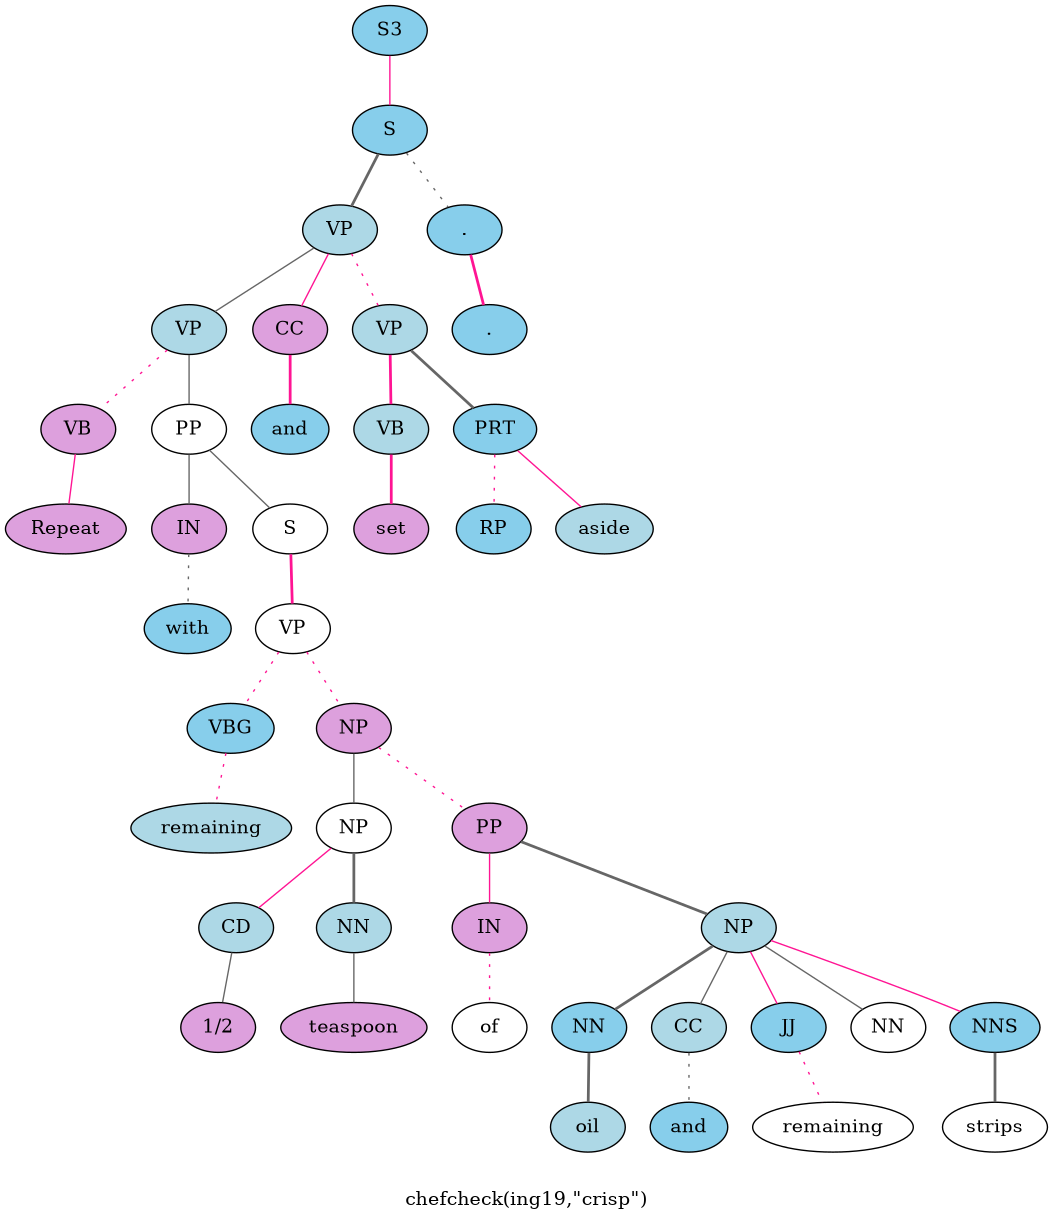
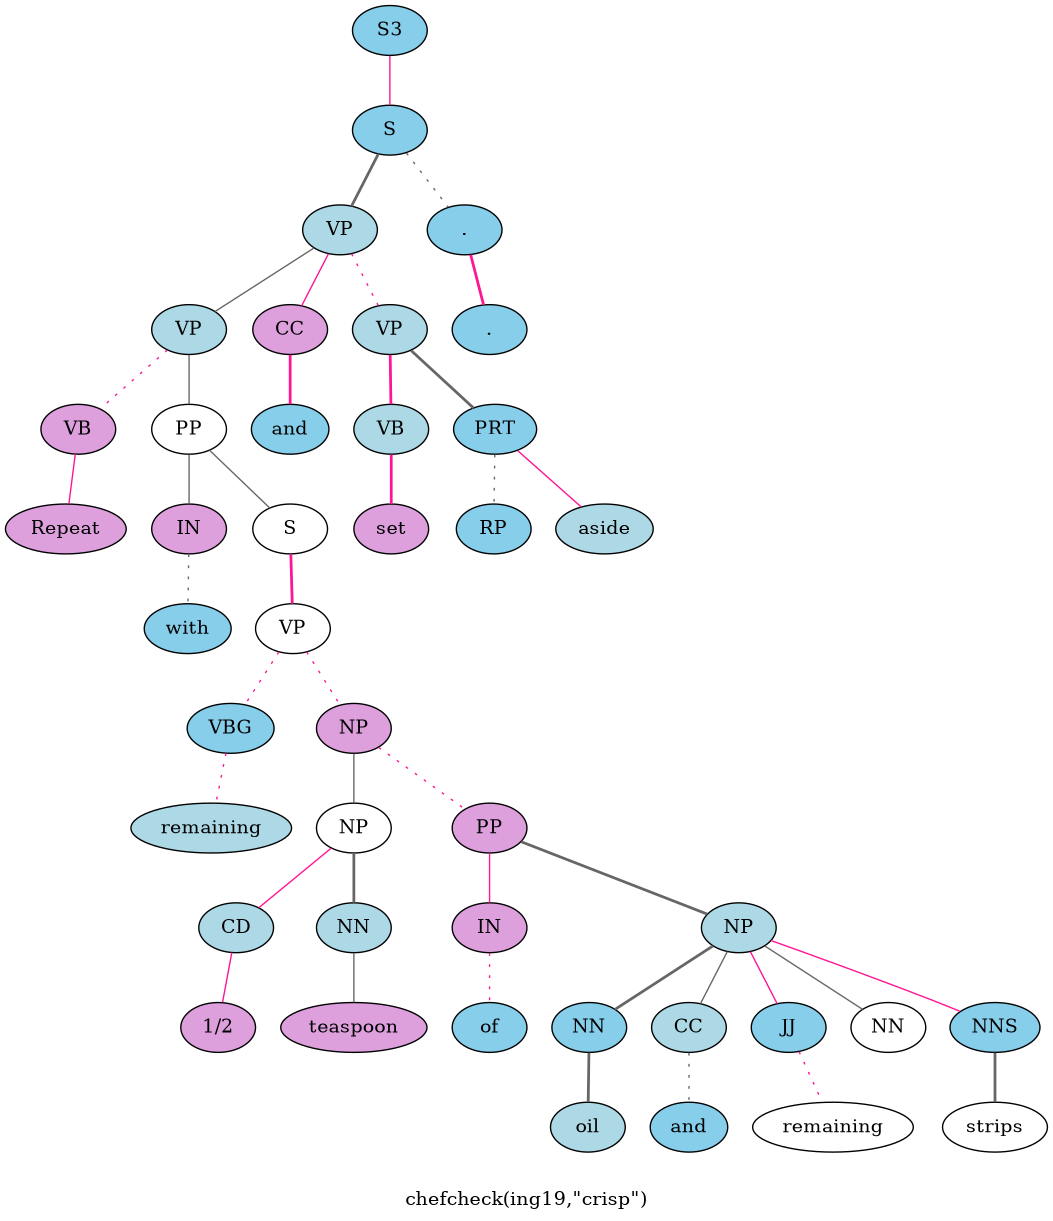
(494, 479) -> (494, 479)
(227, 977) -> (227, 977)
(490, 1027) -> (490, 1027)
